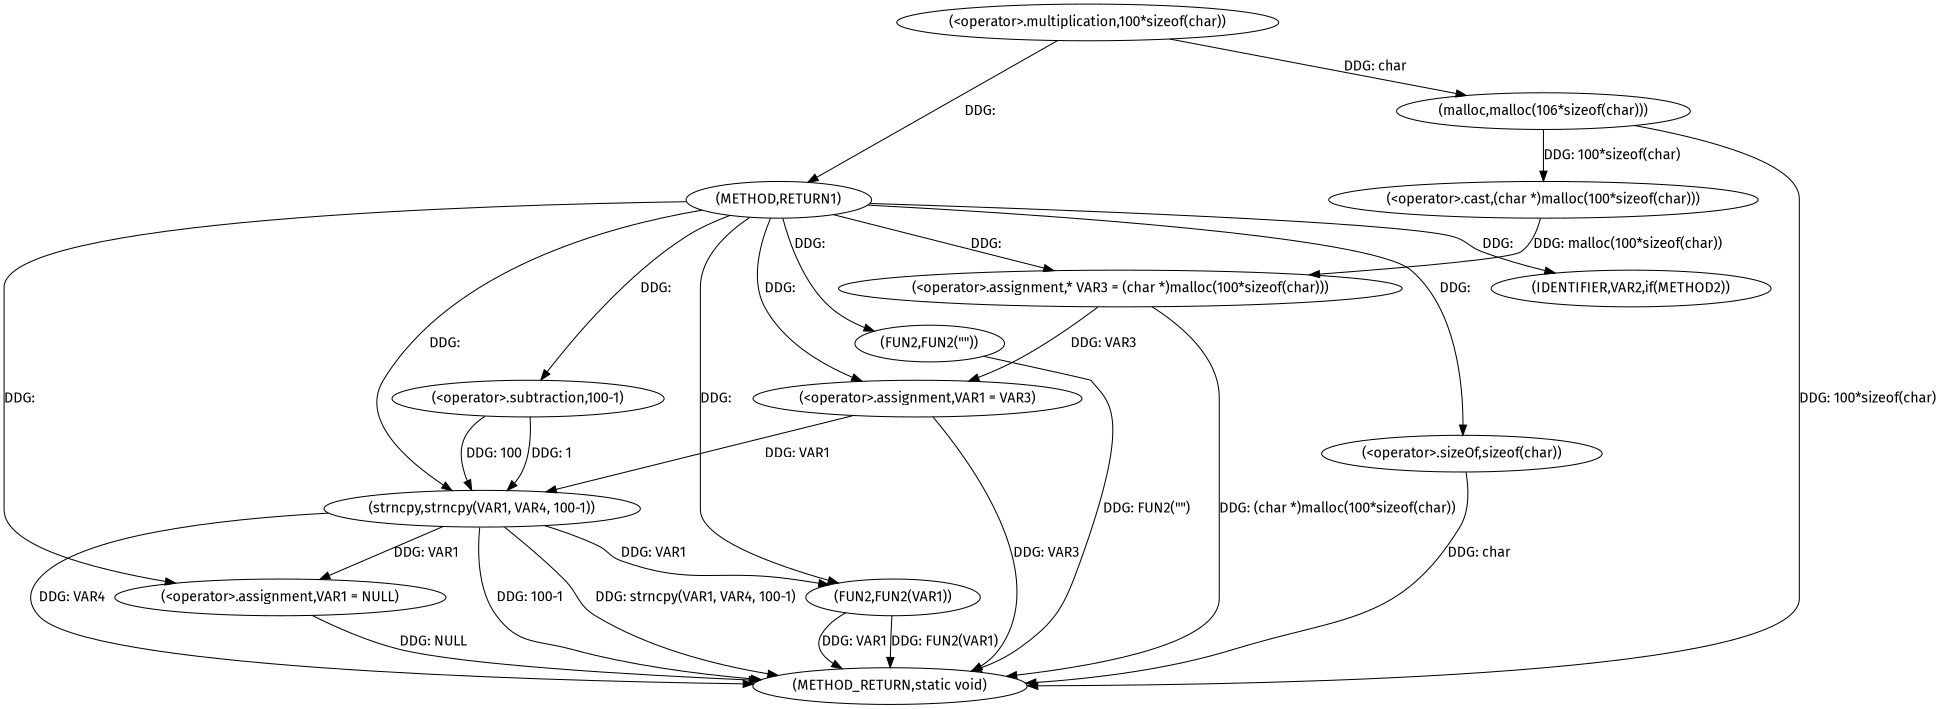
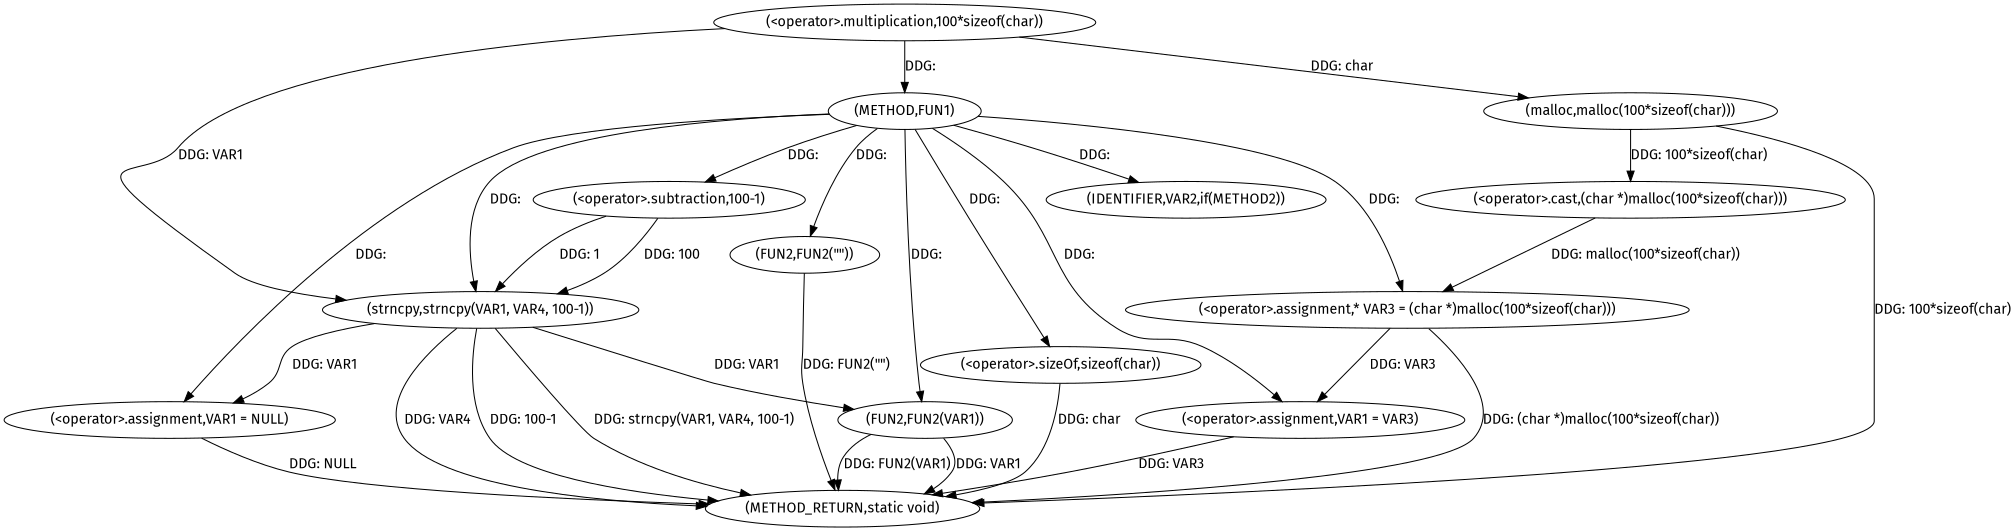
(1543, 111) -> (1631, 111)
(779, 200) -> (905, 111)
(712, 451) -> (286, 90)
